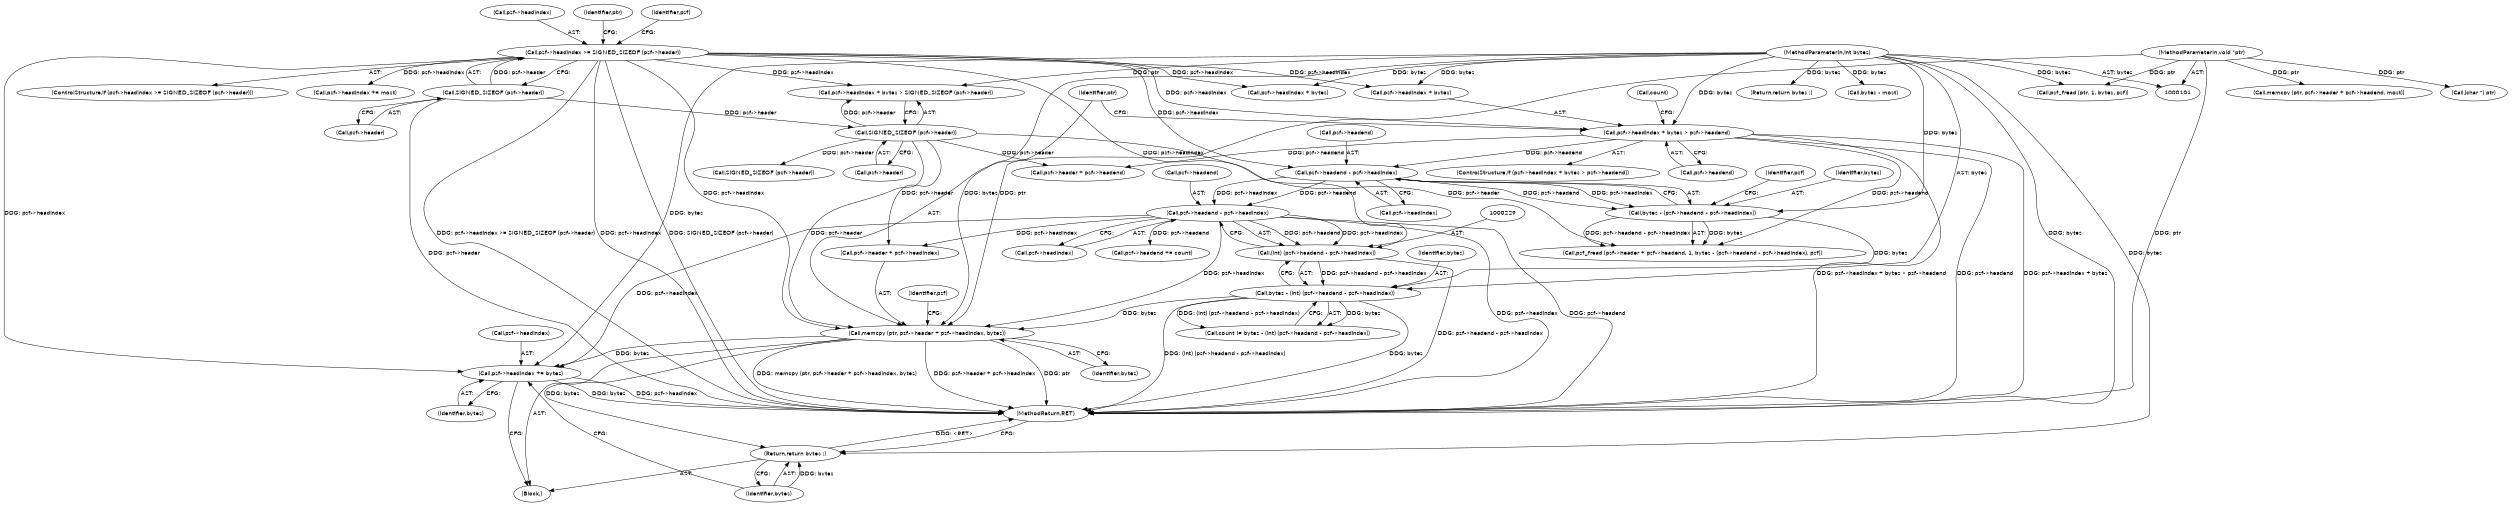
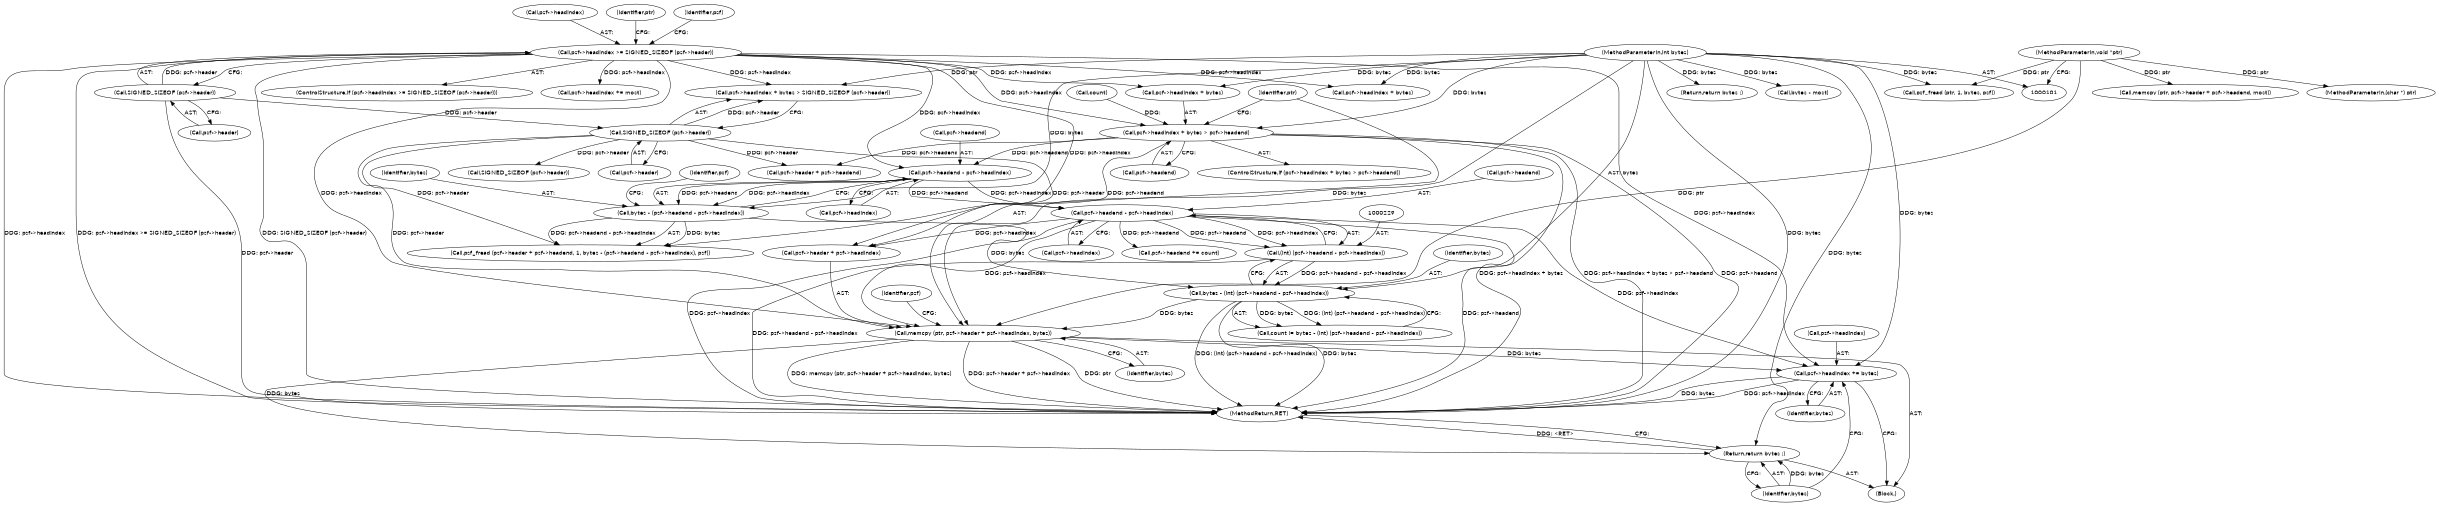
(2118, 73) -> (1990, 73)
(2199, 73) -> (2065, 73)
(2474, 93) -> (2371, 93)
(1669, 113) -> (1154, 113)
(1086, 120) -> (1034, 113)
(1955, 403) -> none
